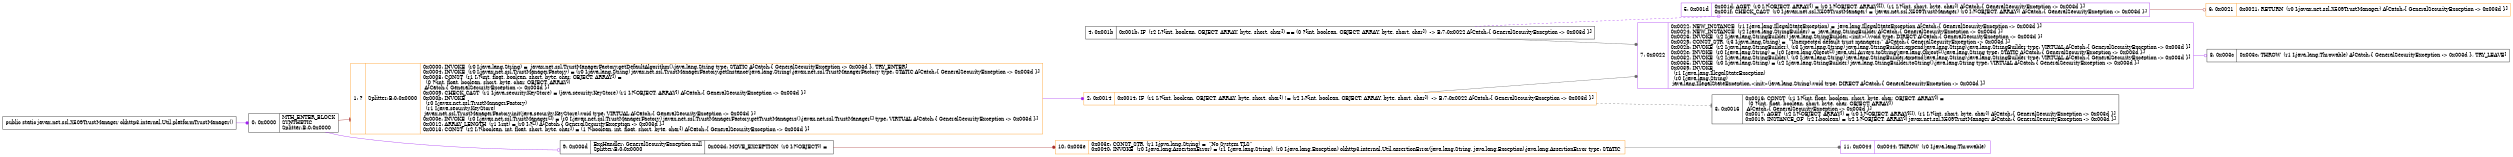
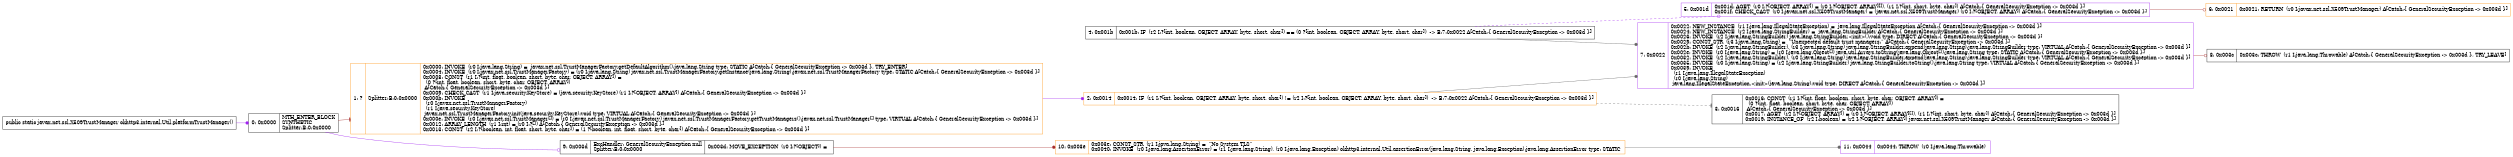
(2199, 56) -> (2199, 56)
